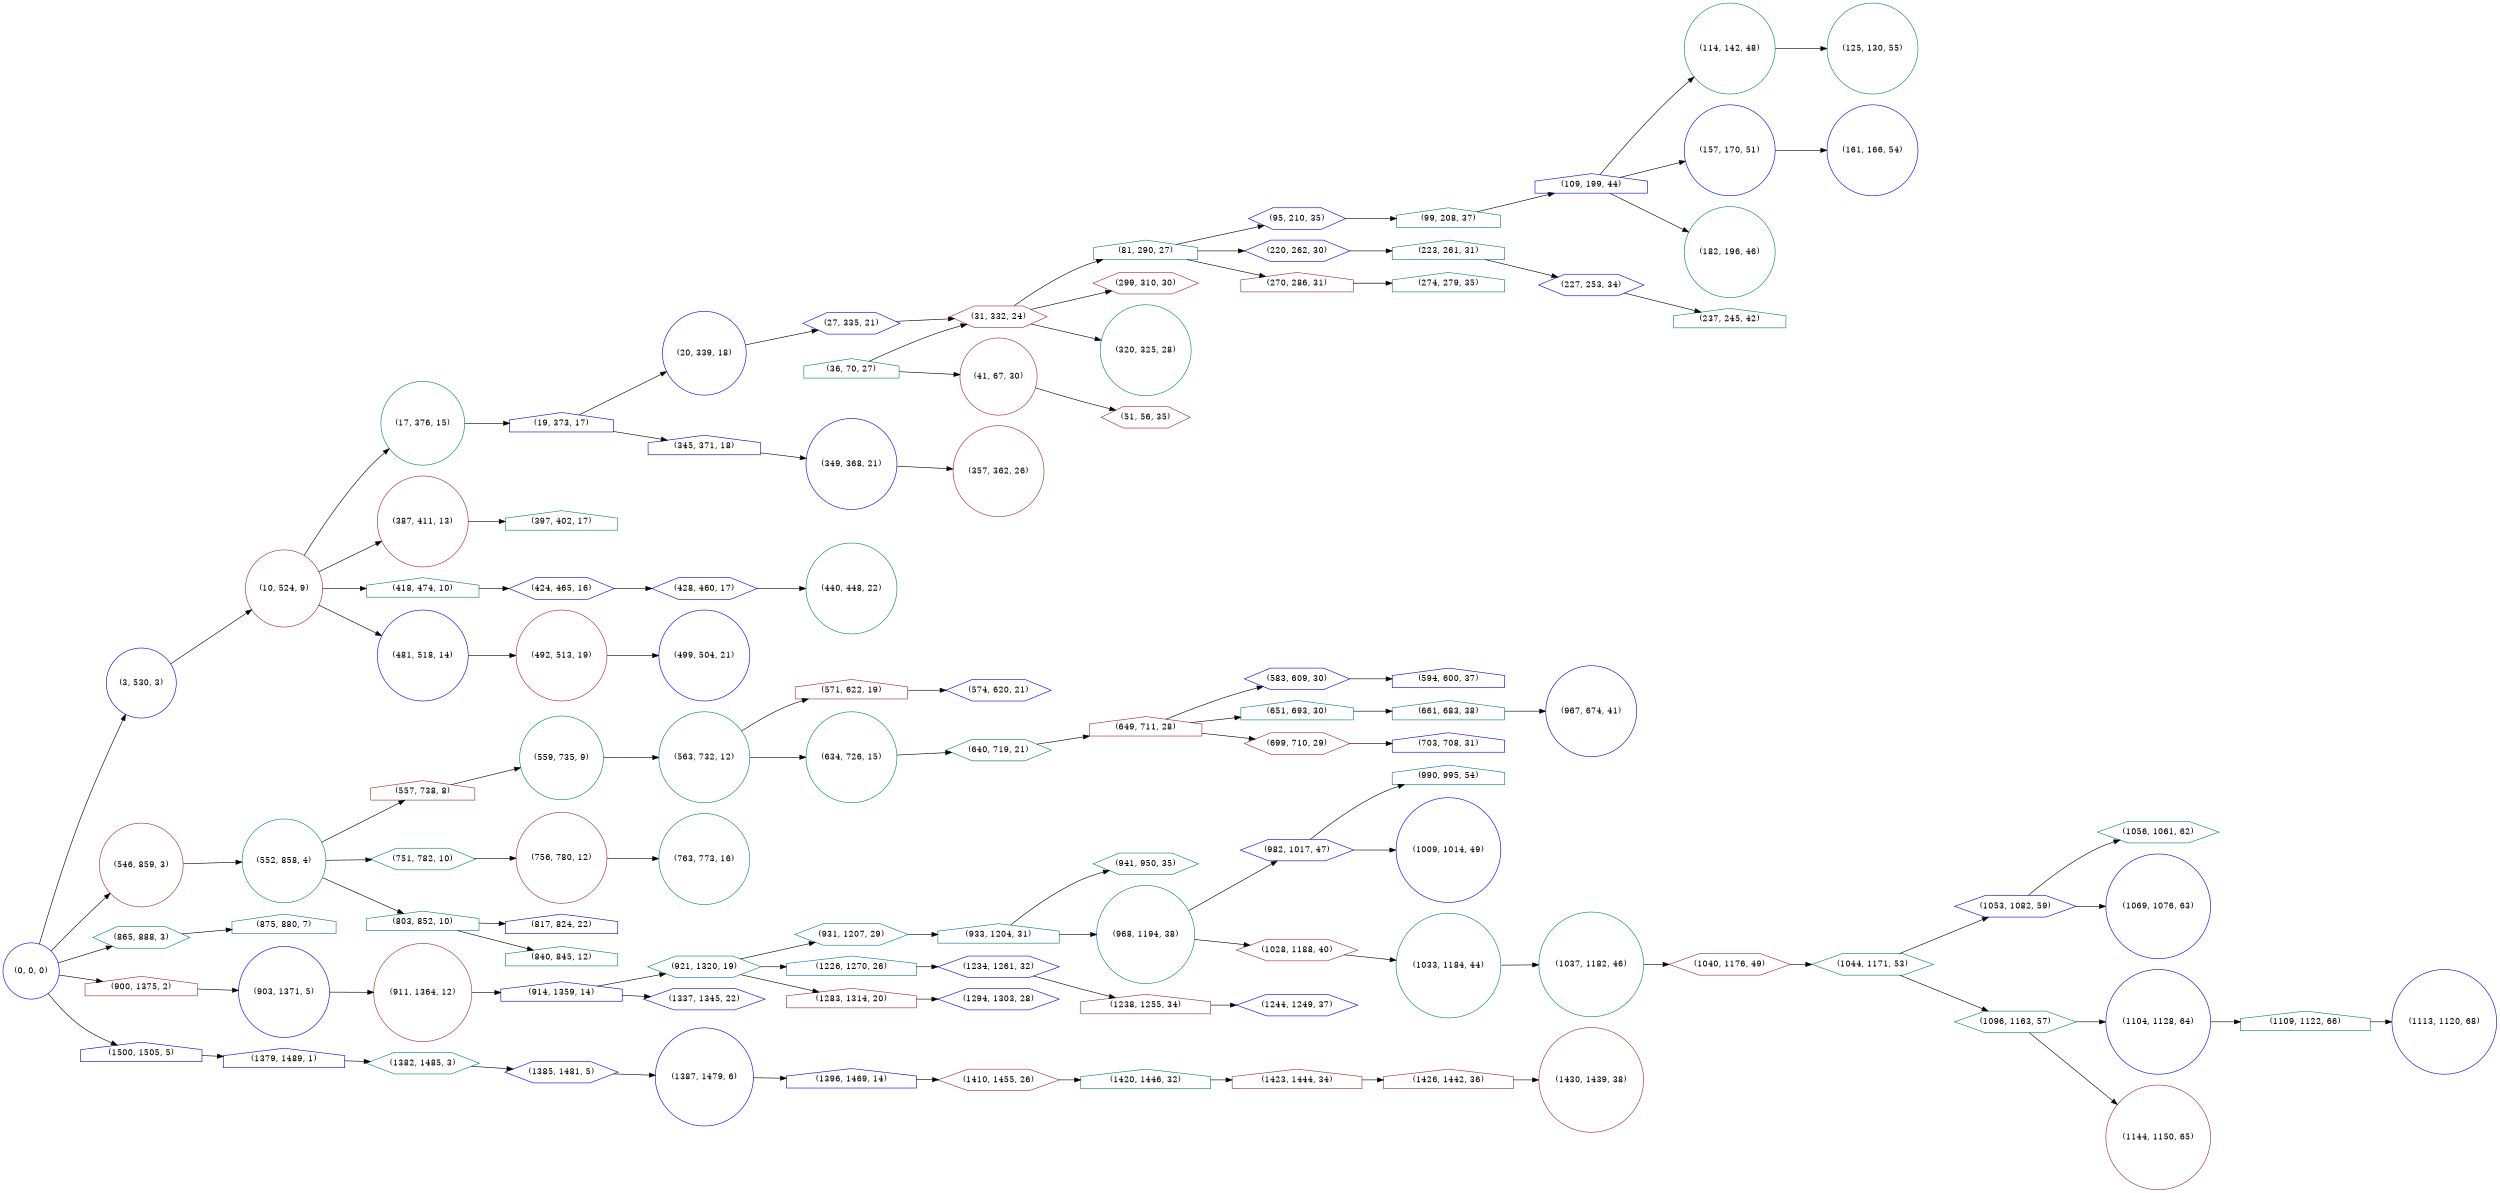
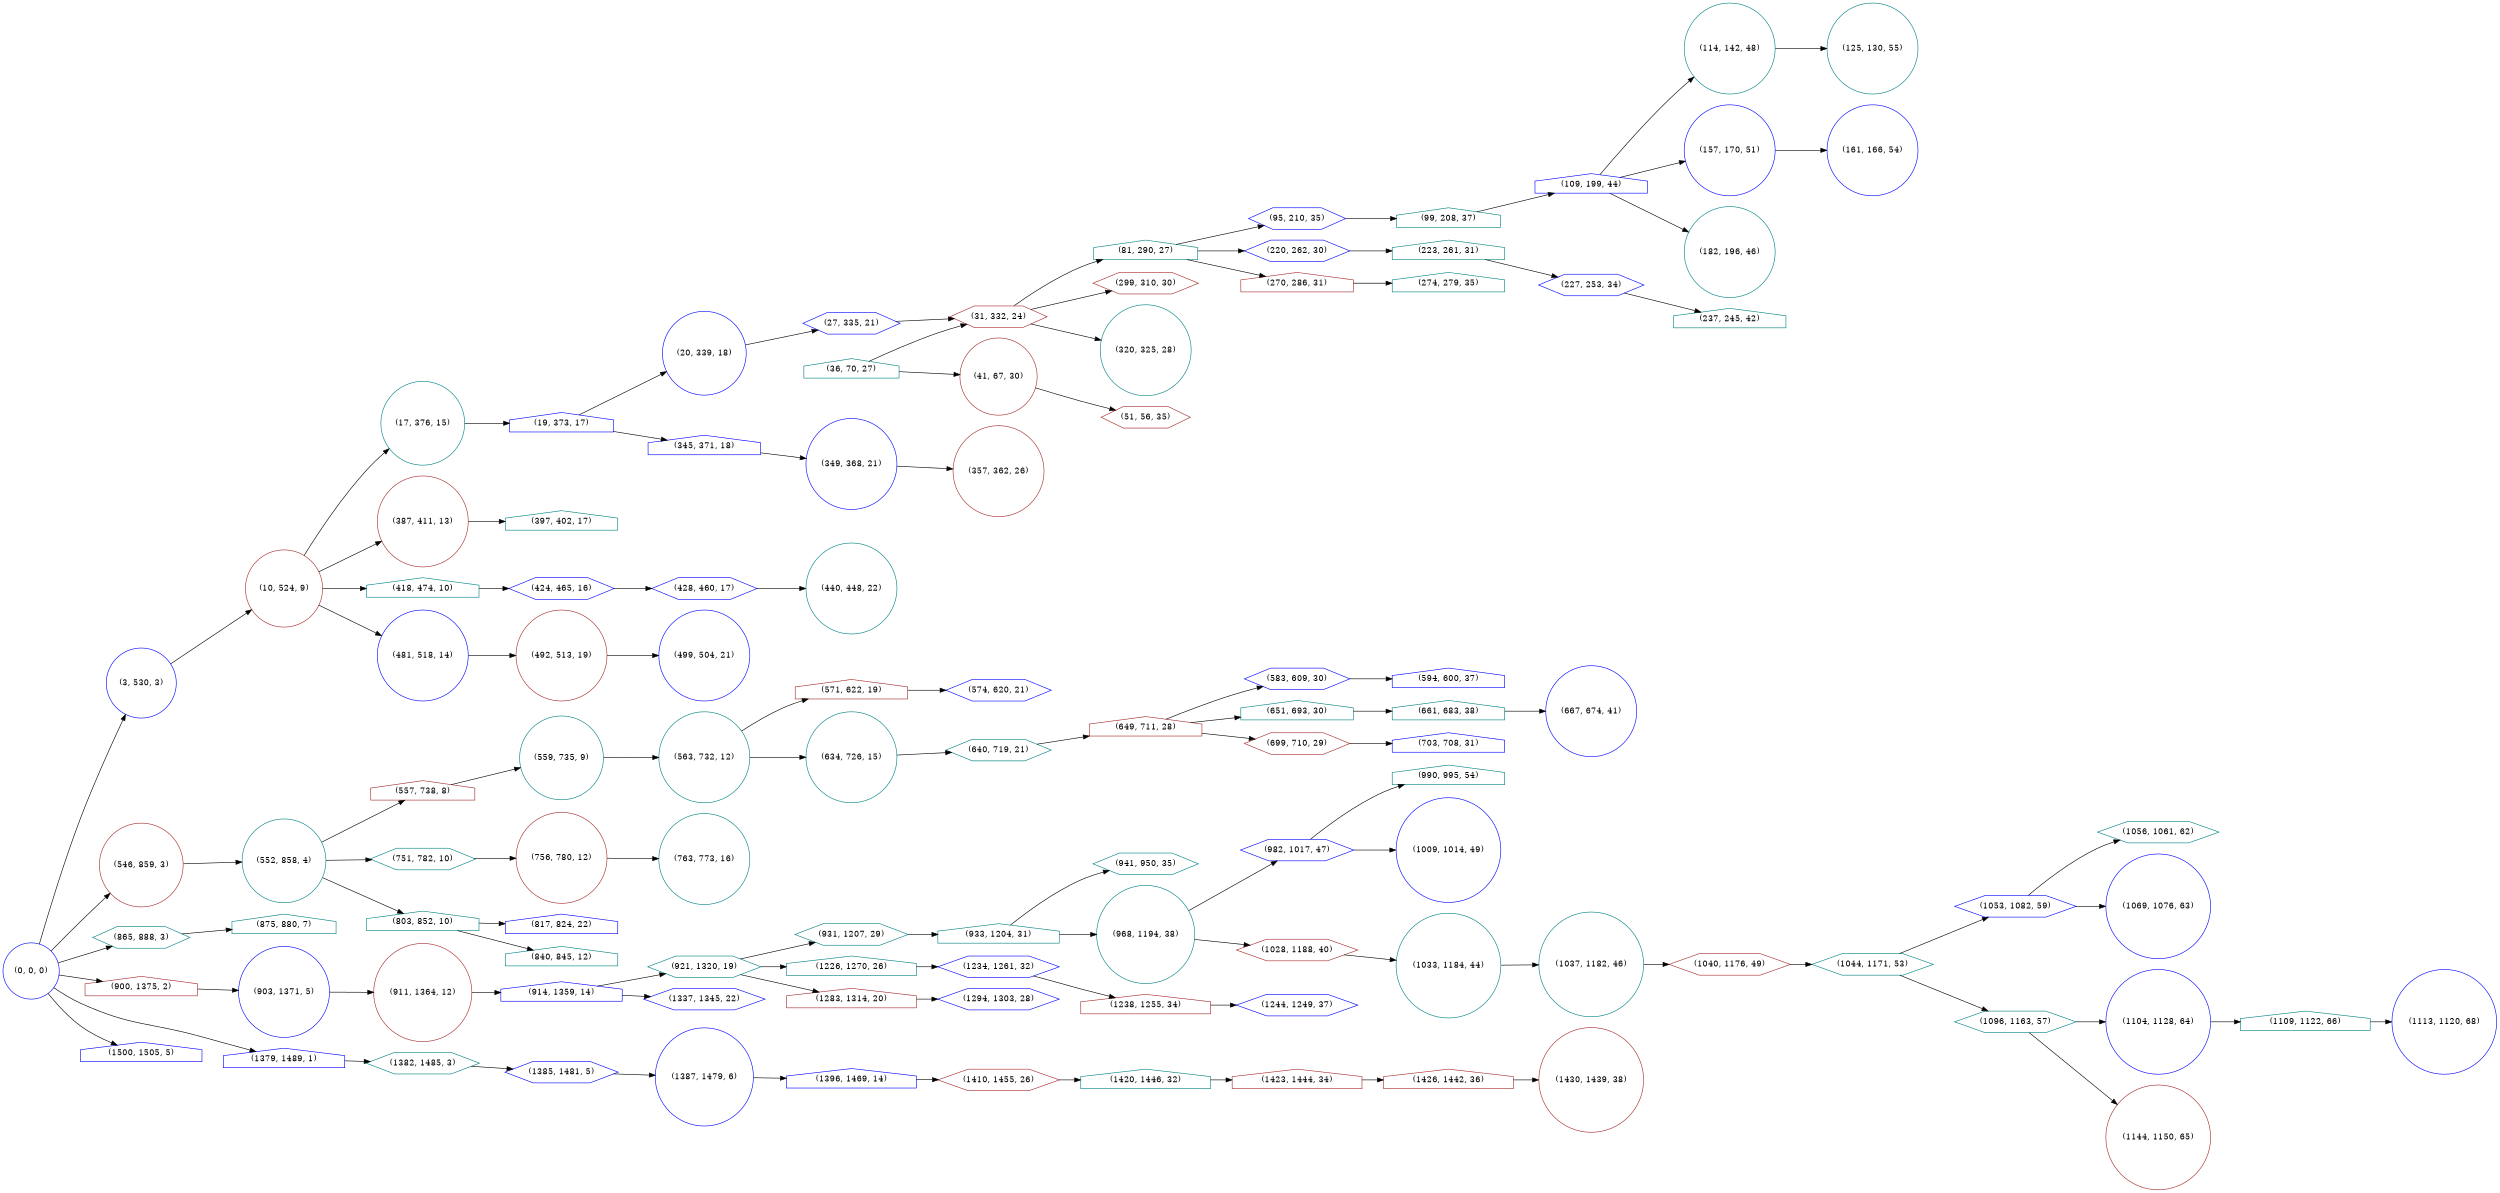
(1591, 711) -> (1591, 711)
(210, 1056) -> (150, 1025)
